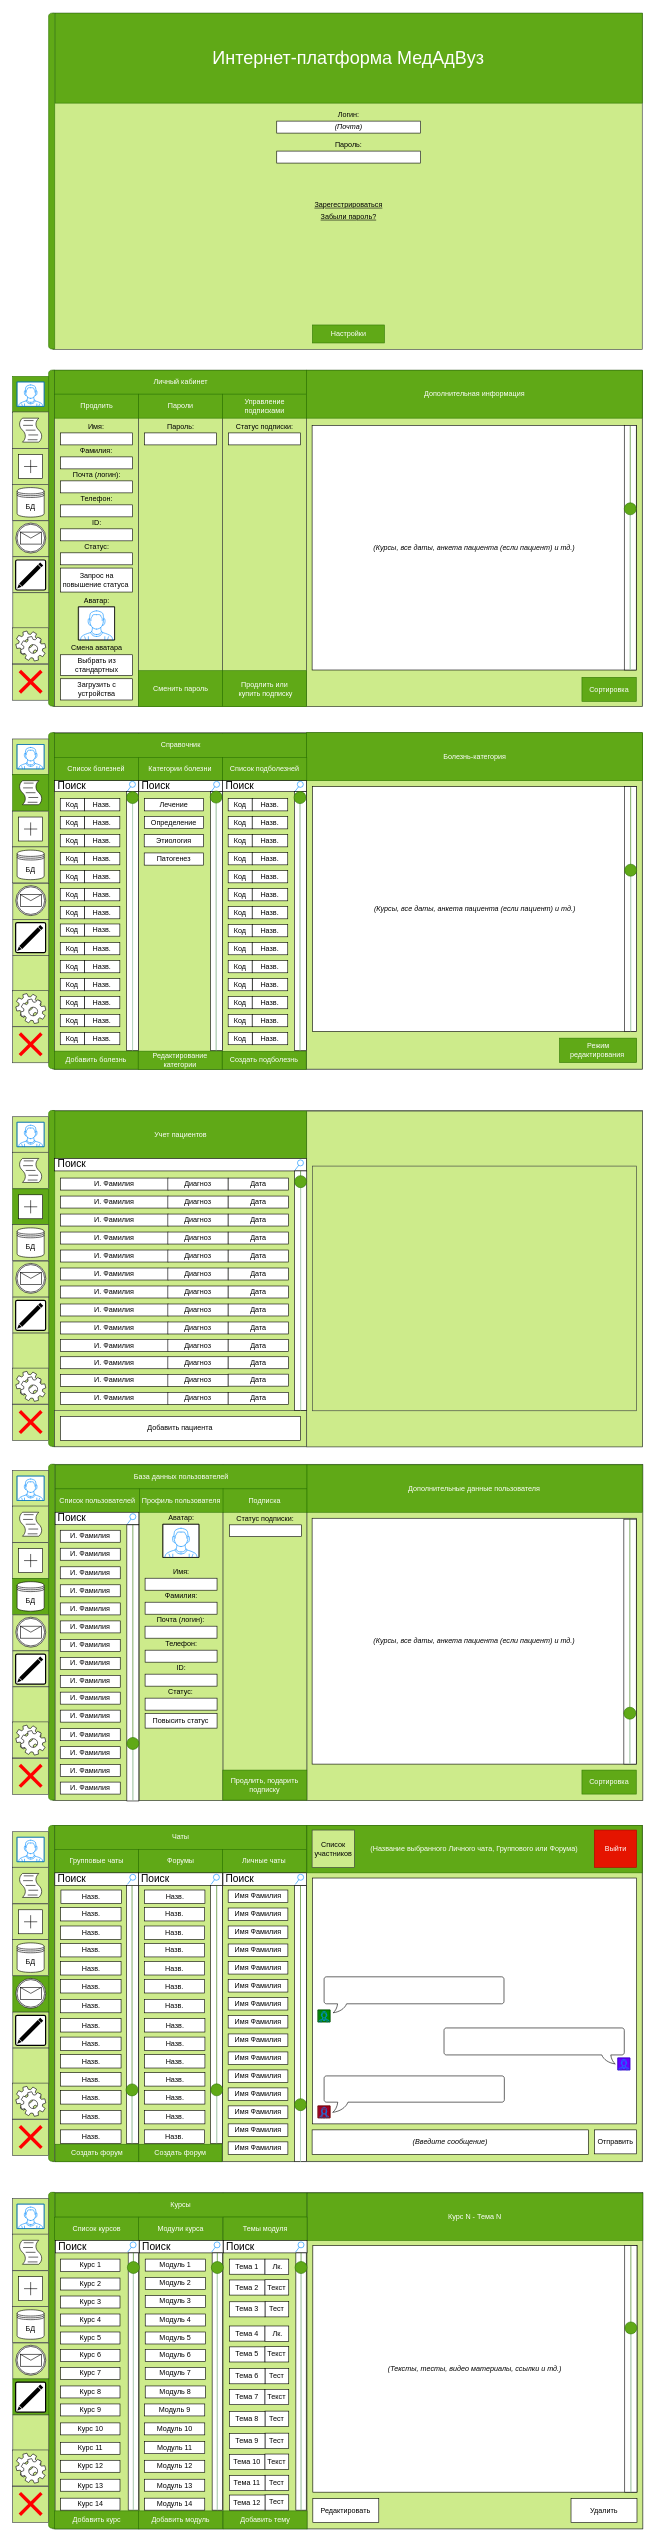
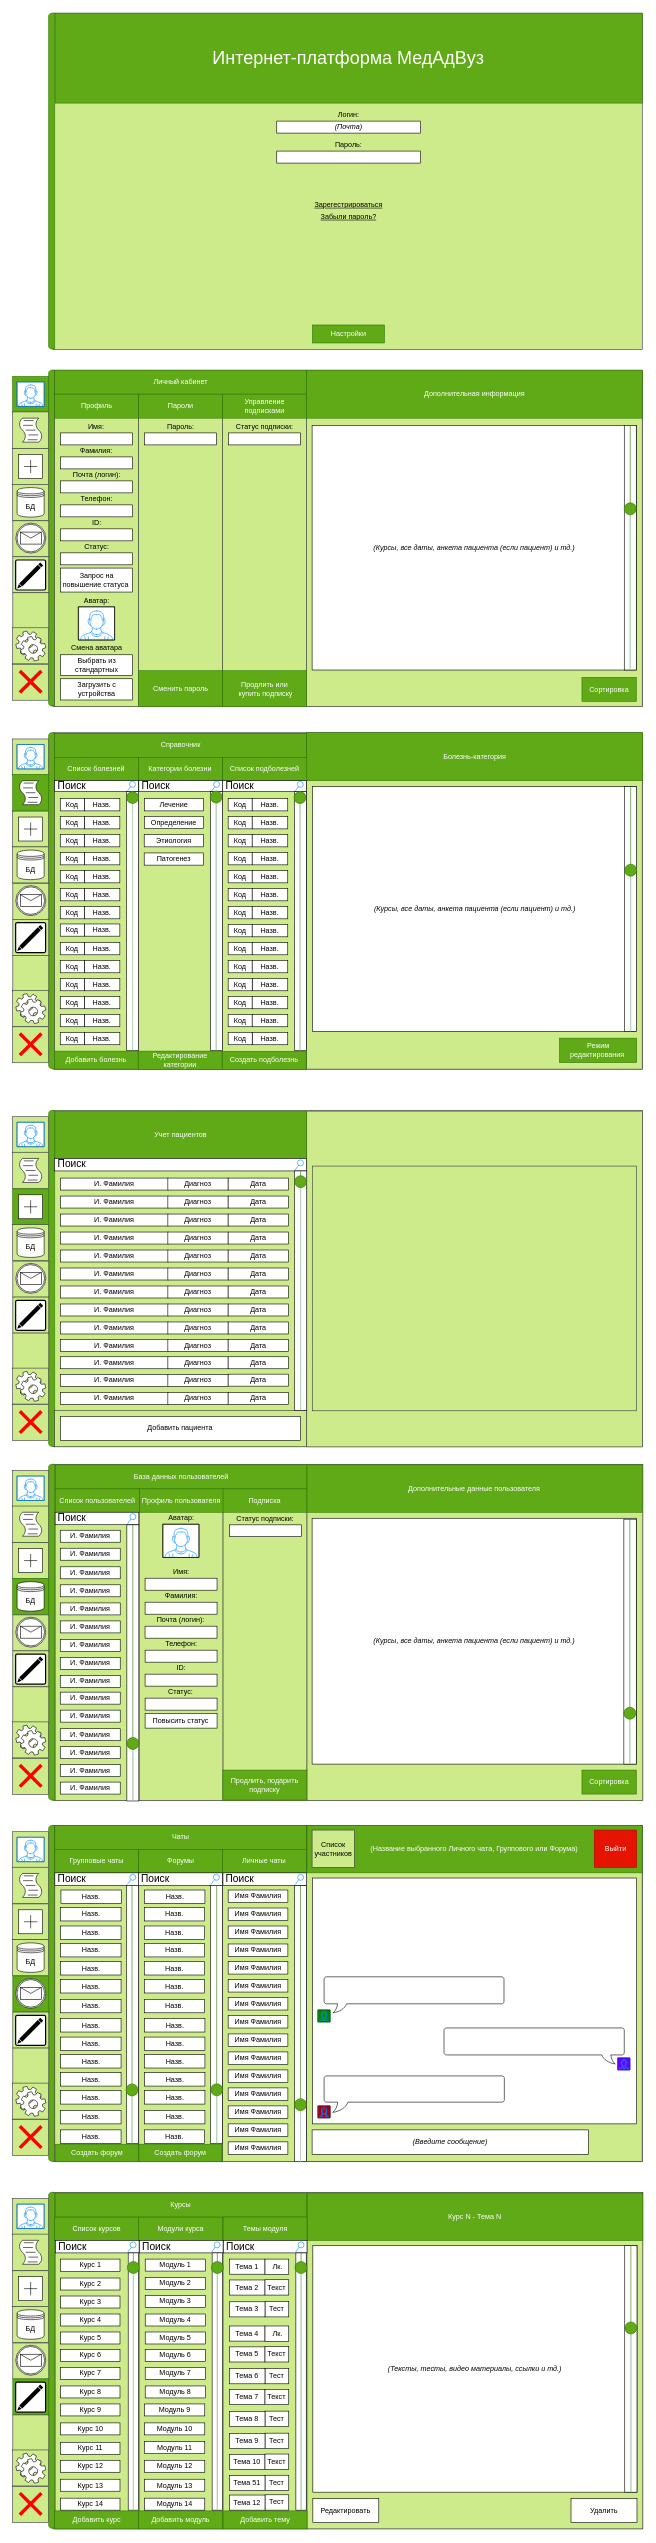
(97, 405) -> (97, 405)
(616, 2142) -> none
(247, 2484) -> (247, 2484)
